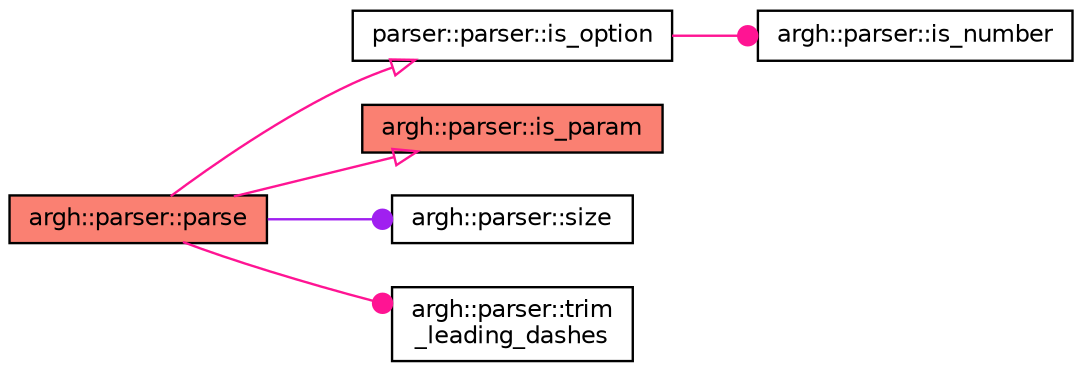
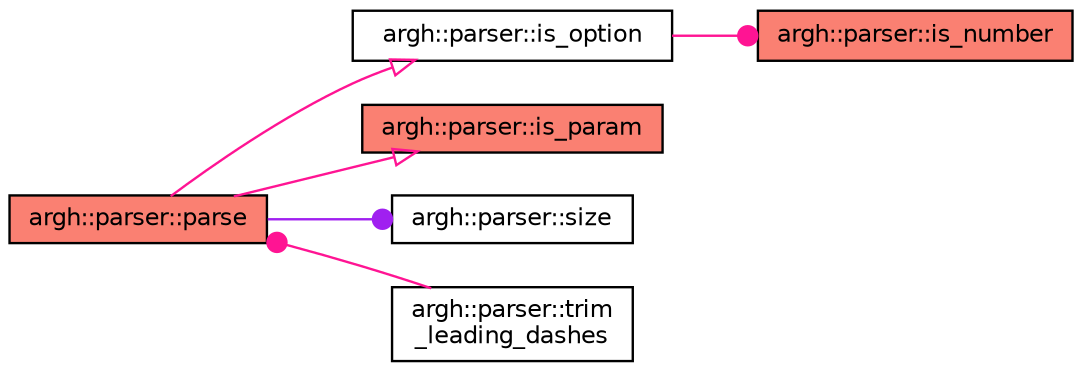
(512, 36) -> (512, 36)
(915, 36) -> (915, 36)
(277, 274) -> (359, 265)
